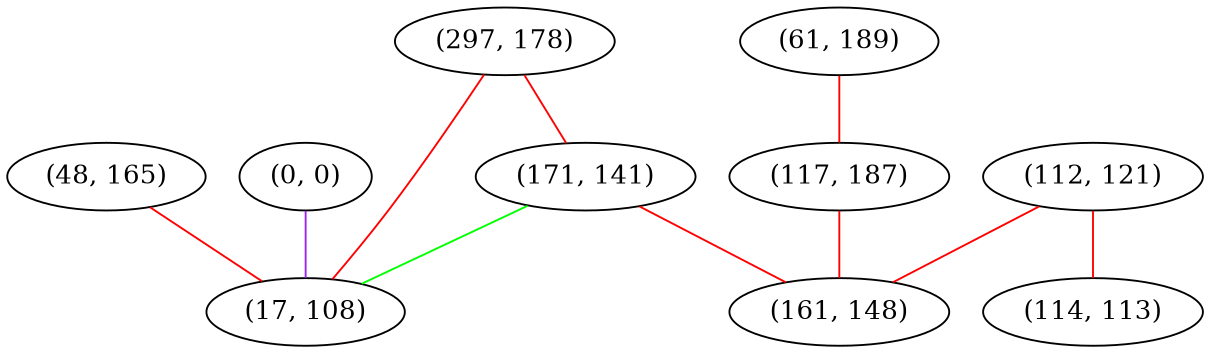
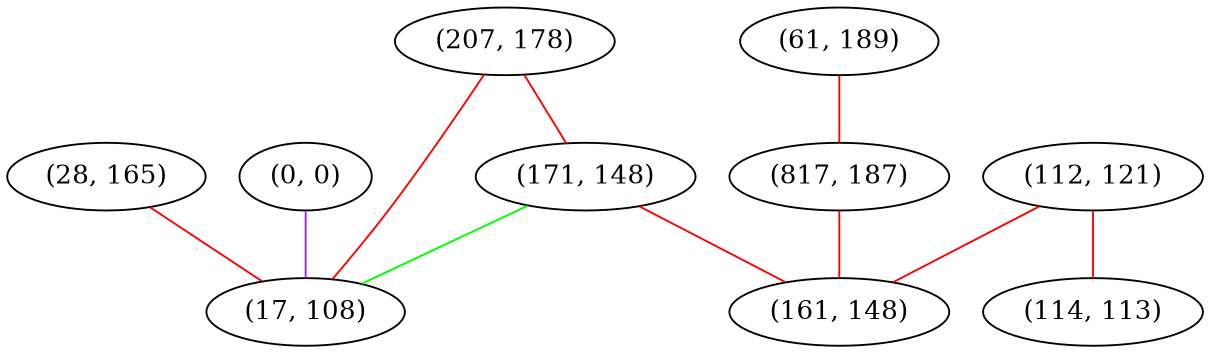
(505, 41) -> (505, 41)
(106, 177) -> (106, 177)
(586, 177) -> (586, 177)
(839, 177) -> (839, 177)
